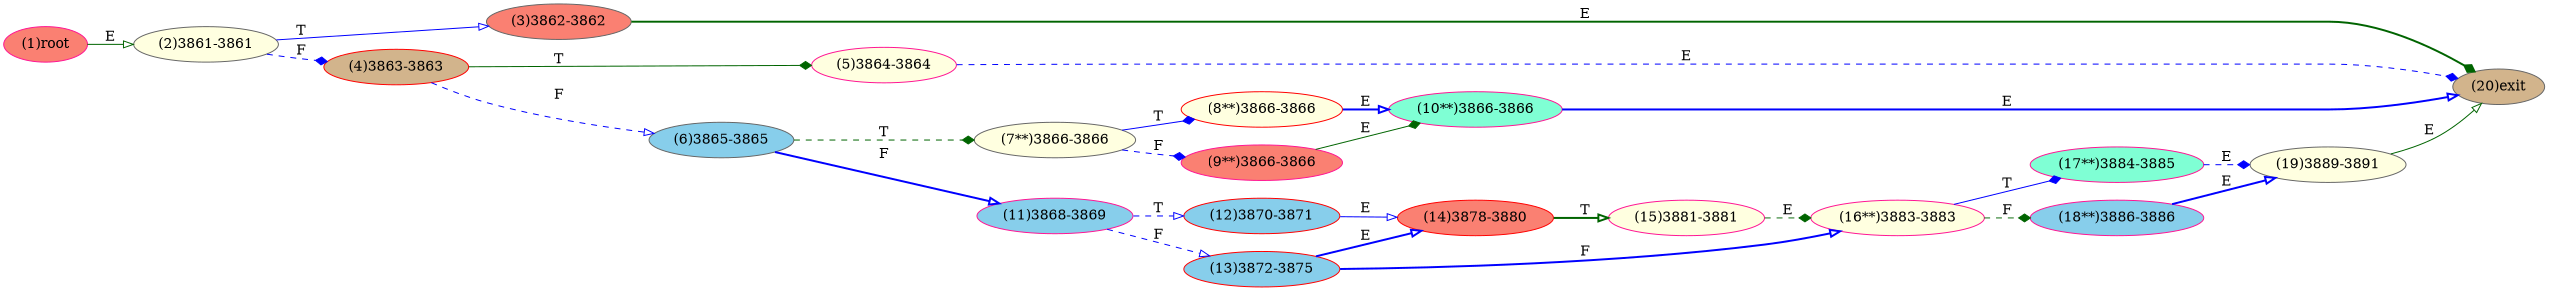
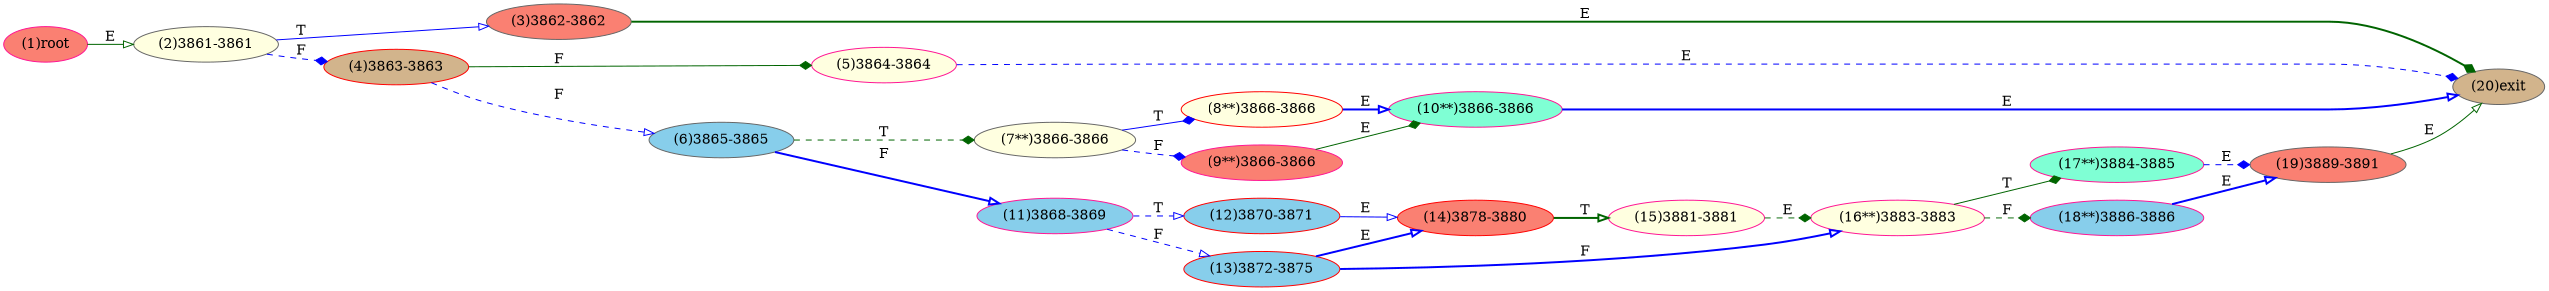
(559, 60) -> (559, 60)
(2328, 165) -> (2328, 165)
(2001, 193) -> (2001, 193)
